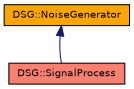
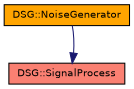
(60, 50) -> (74, 39)
